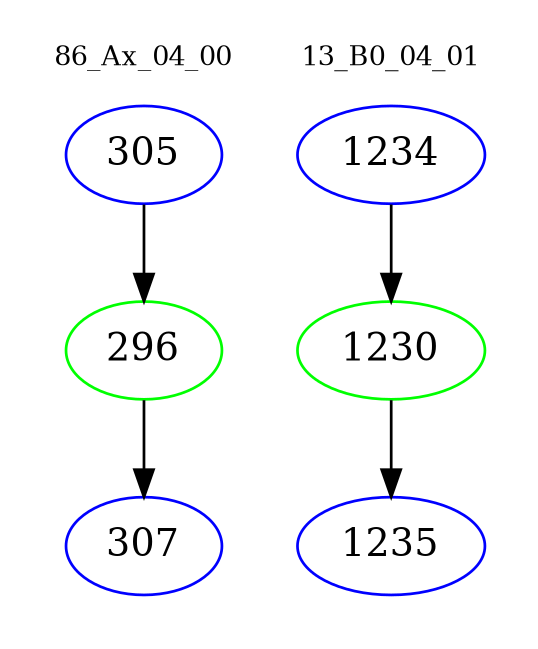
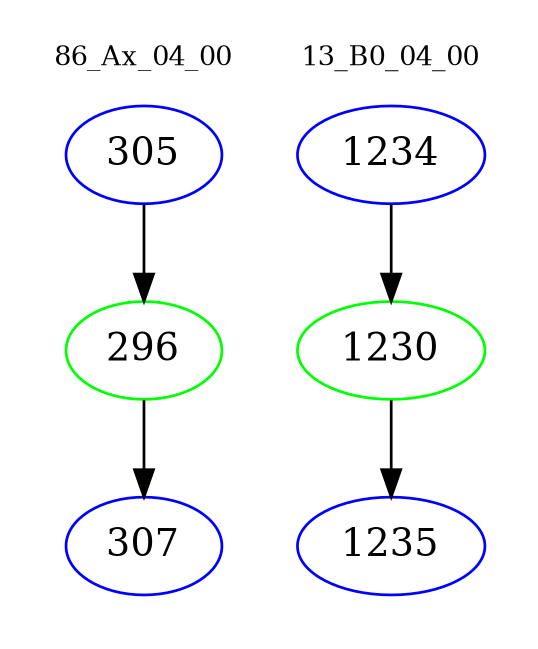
(391, 58) -> (391, 58)
